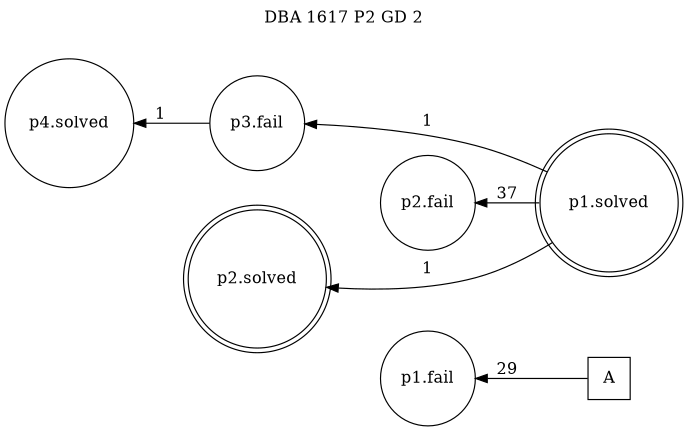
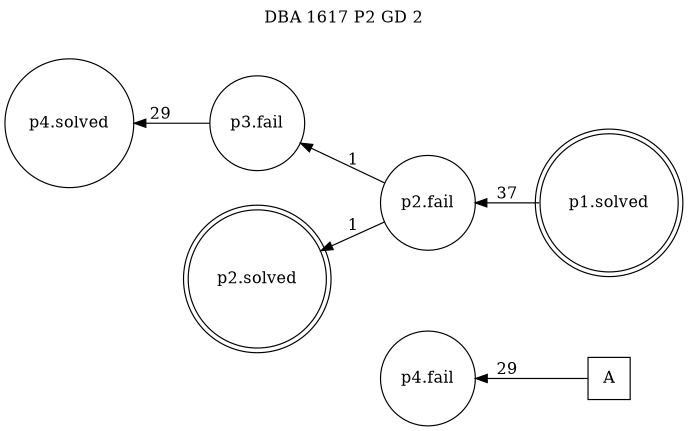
(161, 114) -> (161, 114)
(434, 137) -> (348, 166)
(449, 283) -> (358, 234)
(428, 378) -> (428, 378)
